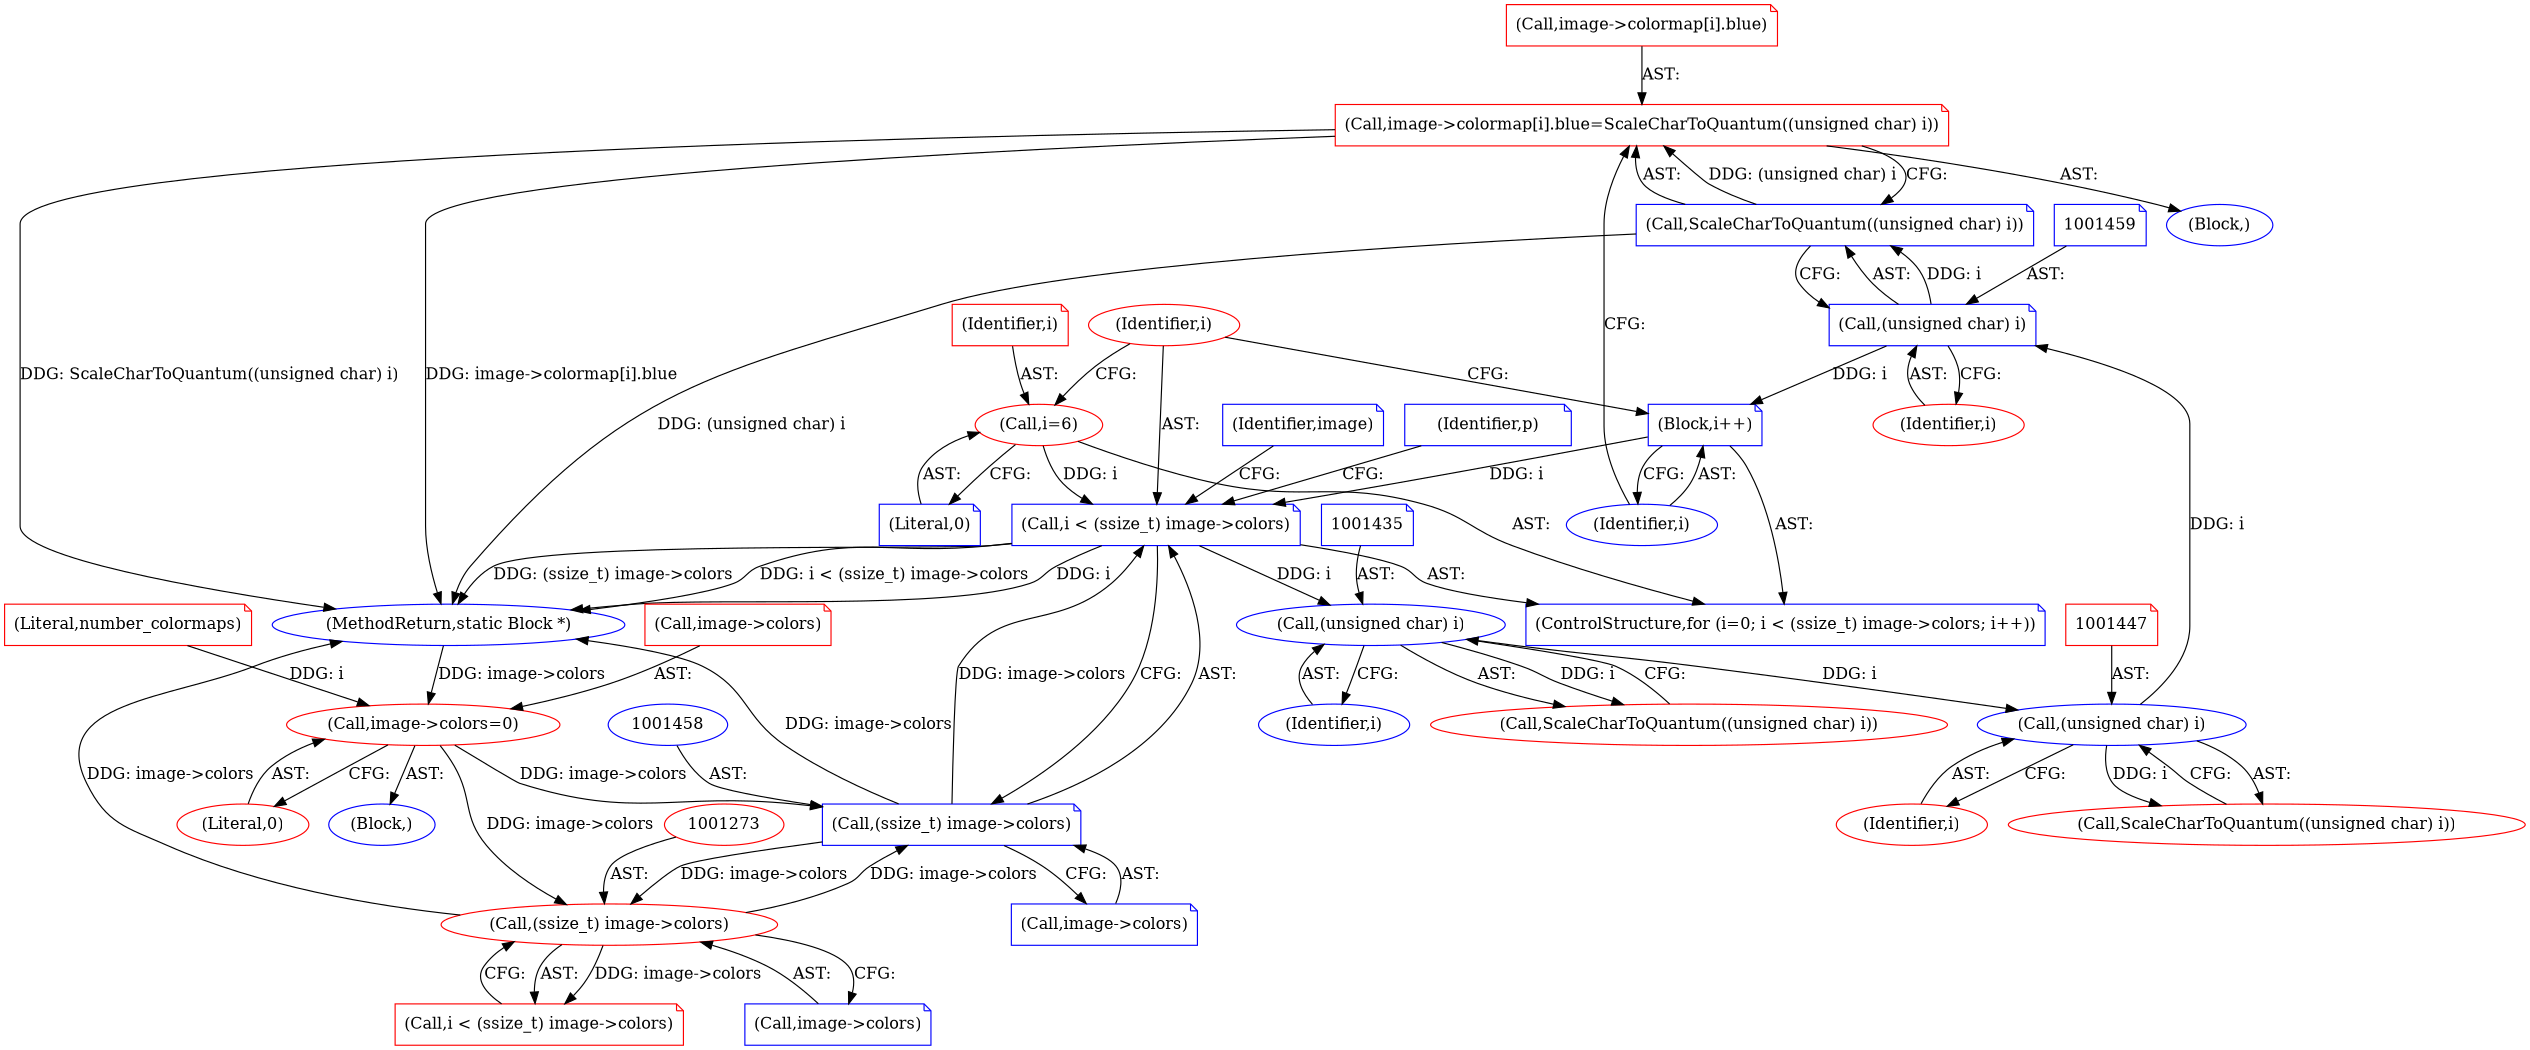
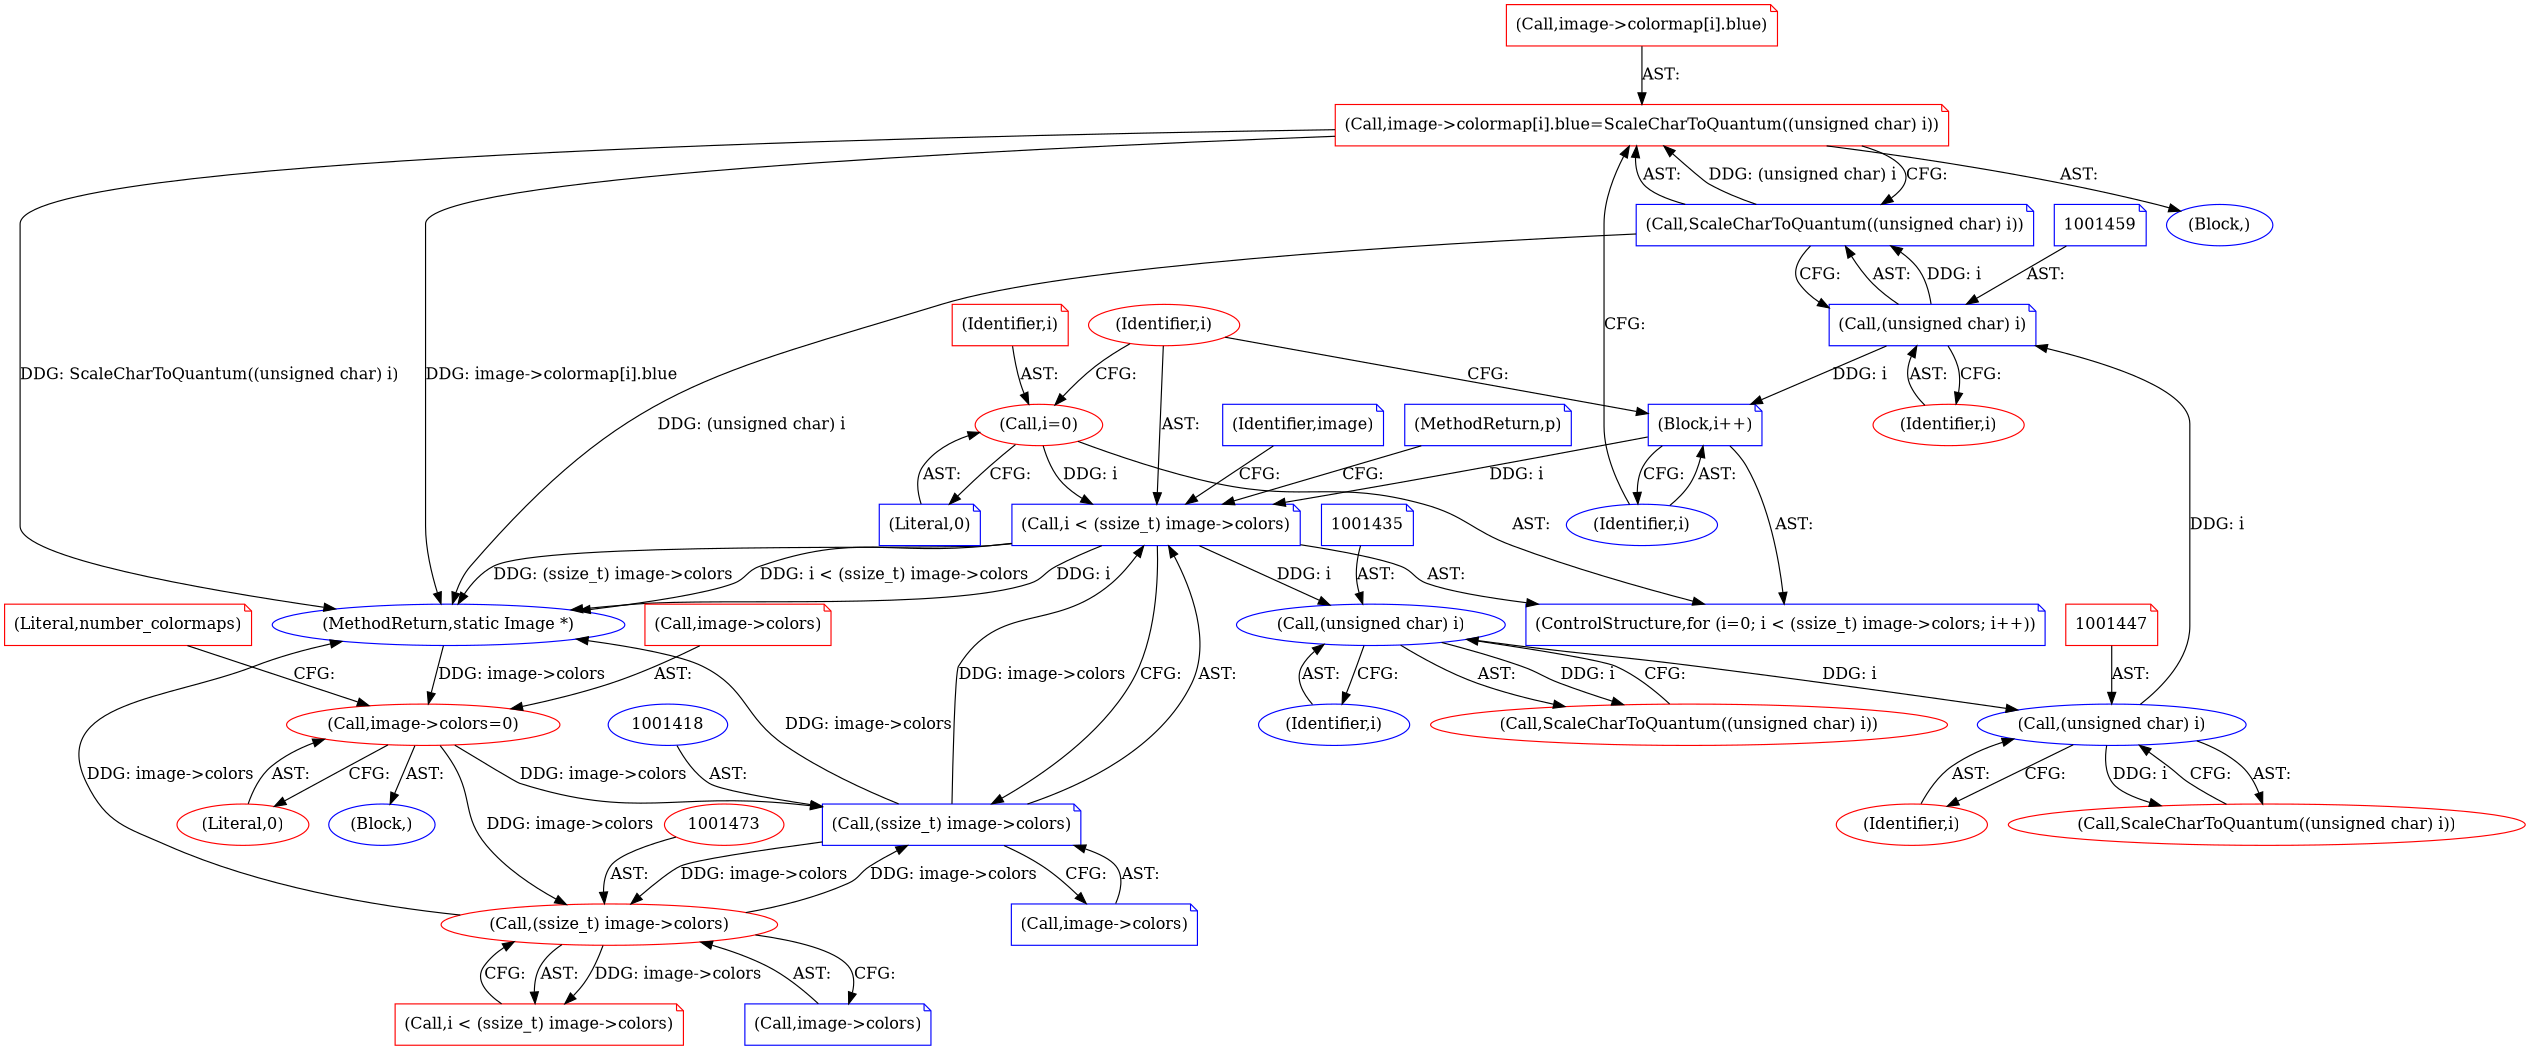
(1039, 425) -> (1039, 425)
(1488, 425) -> (1488, 425)
(449, 625) -> (449, 625)
(317, 675) -> (317, 675)
(668, 725) -> (668, 725)
(724, 825) -> (724, 825)
